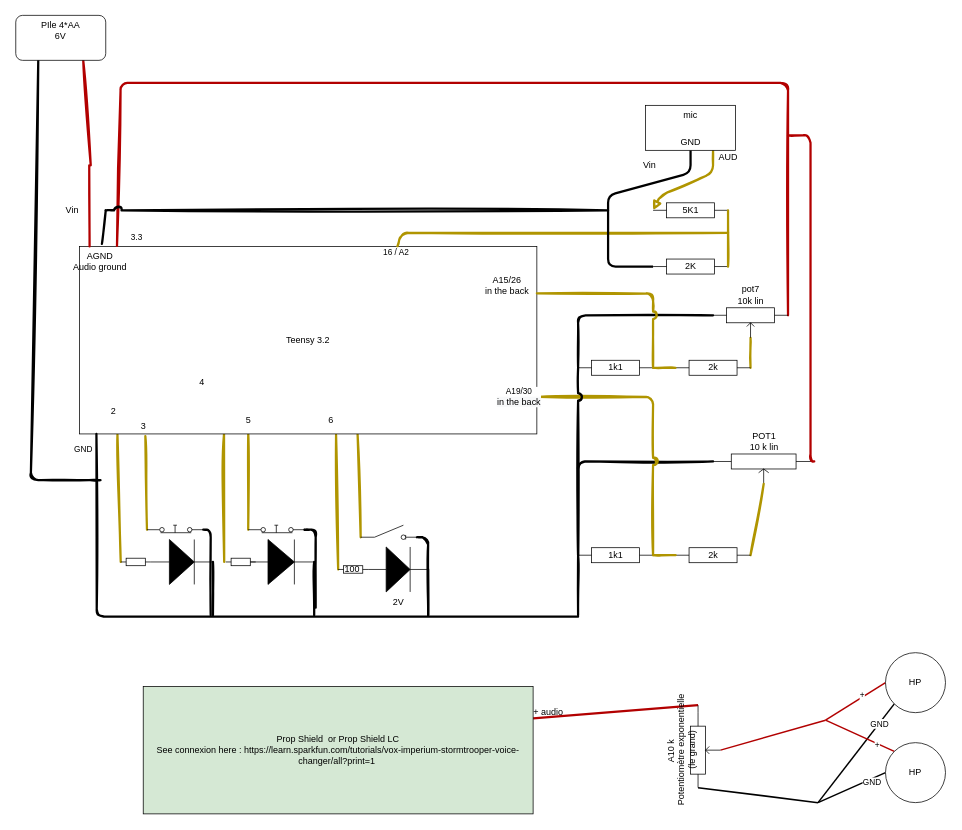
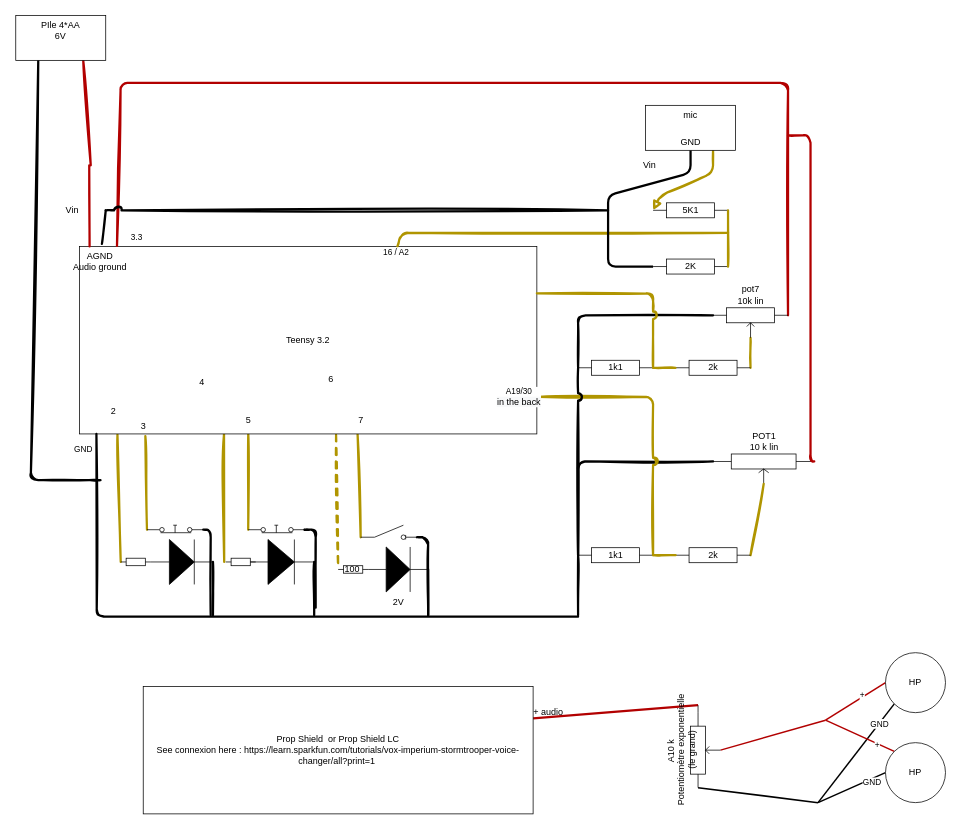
(60, 38) -> (60, 38)
(728, 158) -> none
(507, 285) -> none
(330, 420) -> (330, 379)
none -> (360, 420)
(337, 502) -> (337, 502)
(338, 750) -> (338, 750)
